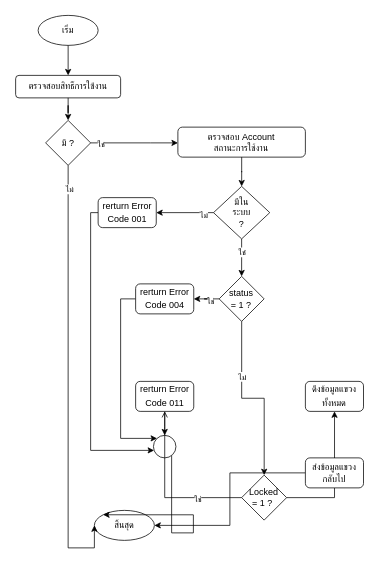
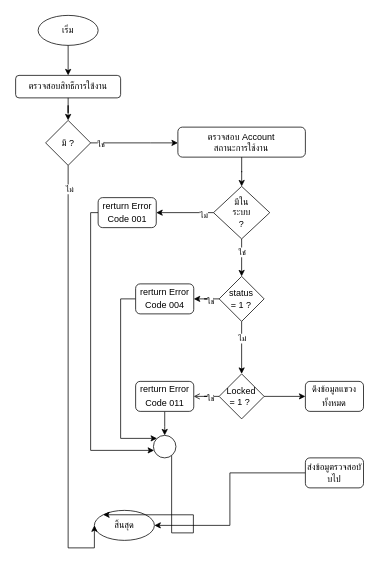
(334, 473) -> (334, 473)
(264, 498) -> (241, 396)
